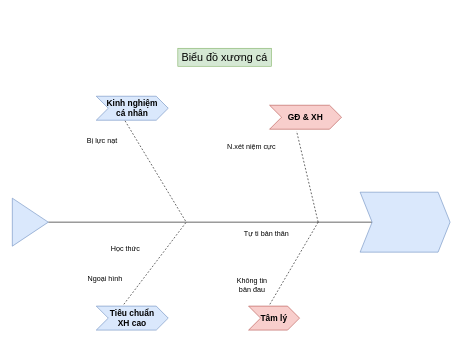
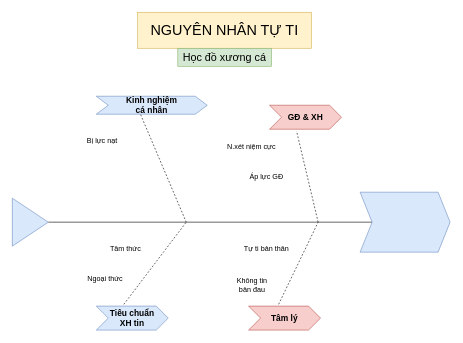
none -> (225, 30)
(225, 57) -> (225, 57)
(132, 108) -> (152, 105)
none -> (267, 177)
(267, 234) -> (267, 249)
(126, 249) -> (126, 249)
(105, 279) -> (105, 279)
(132, 318) -> (132, 318)
(274, 318) -> (285, 318)
